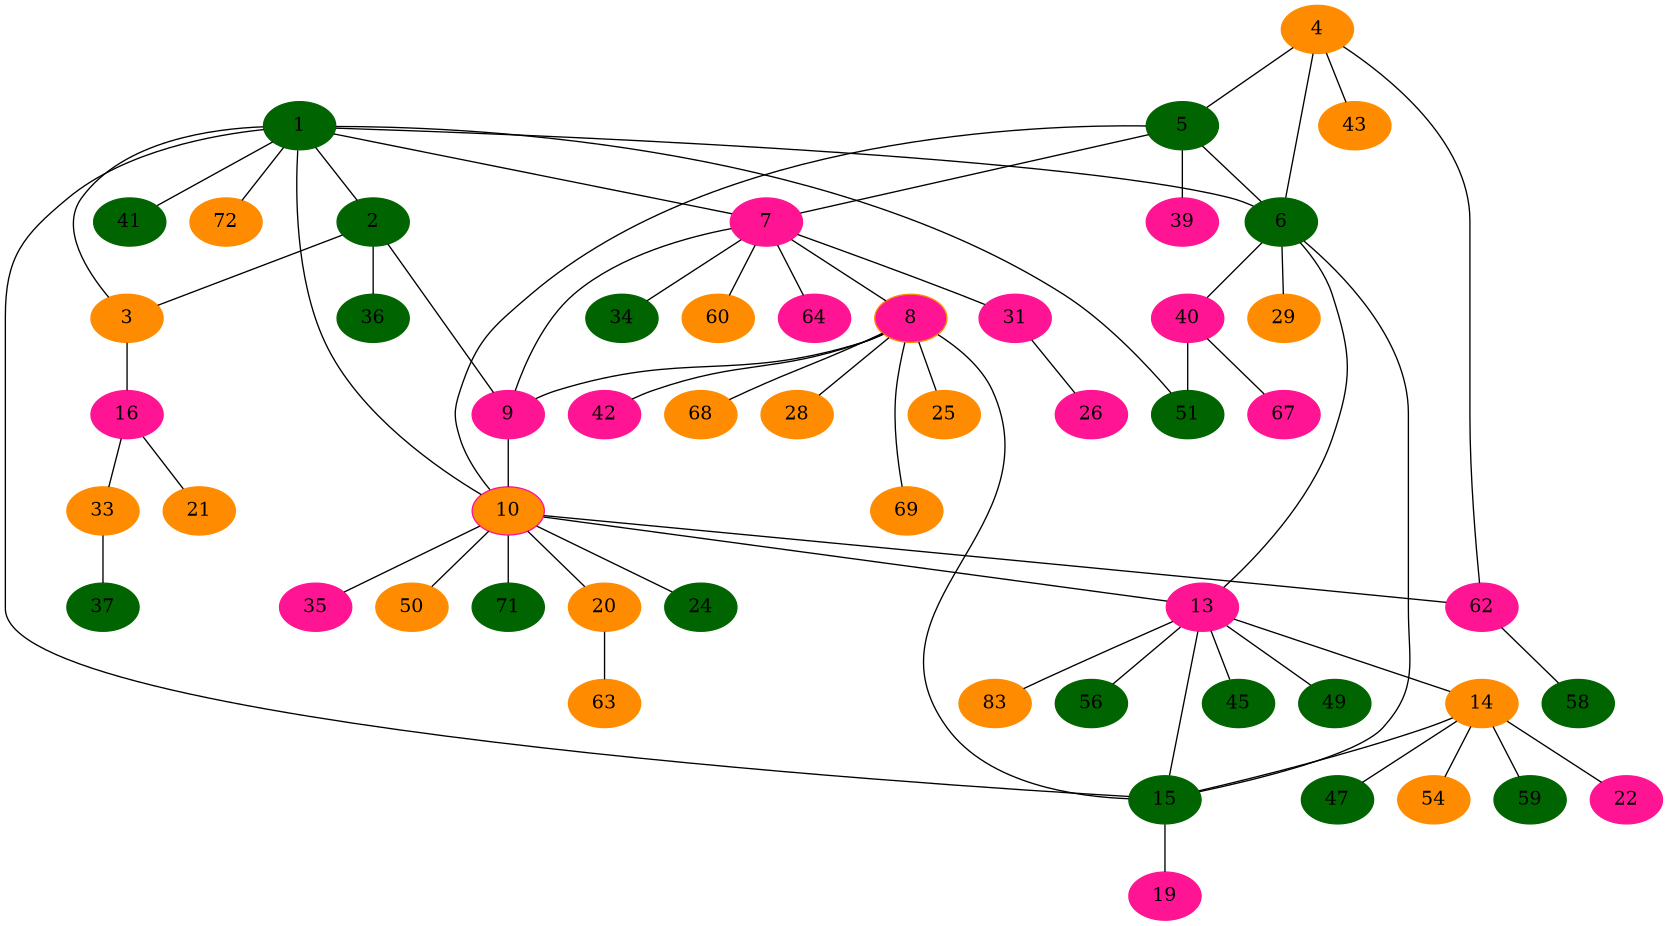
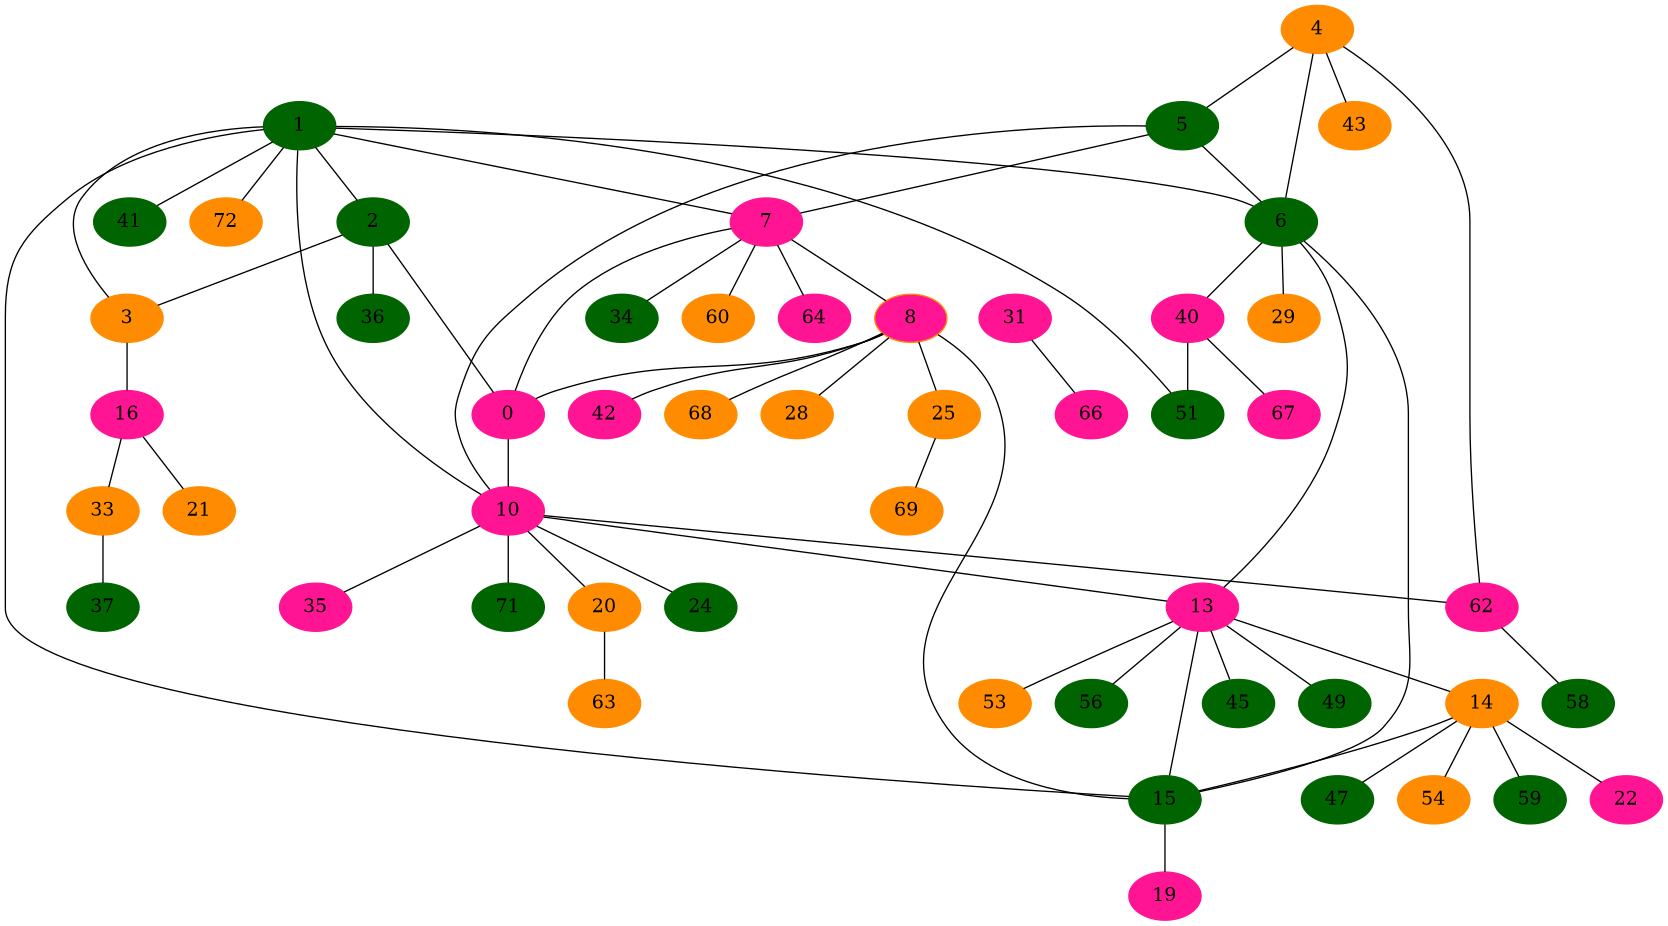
(1182, 222) -> none
(891, 269) -> none
(895, 414) -> (926, 463)
(508, 415) -> (508, 415)
(1091, 415) -> (1091, 415)
(508, 511) -> (508, 511)
(412, 607) -> none
(995, 704) -> (995, 704)
